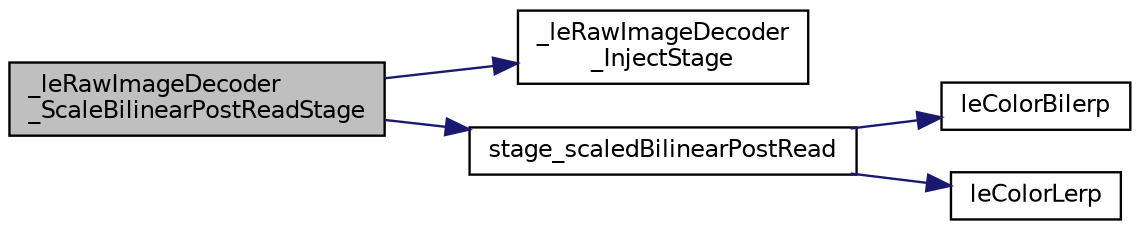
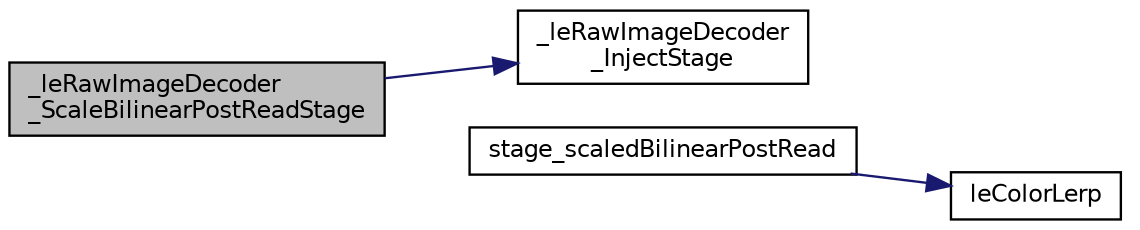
(1036, 106) -> none
(415, 123) -> none
